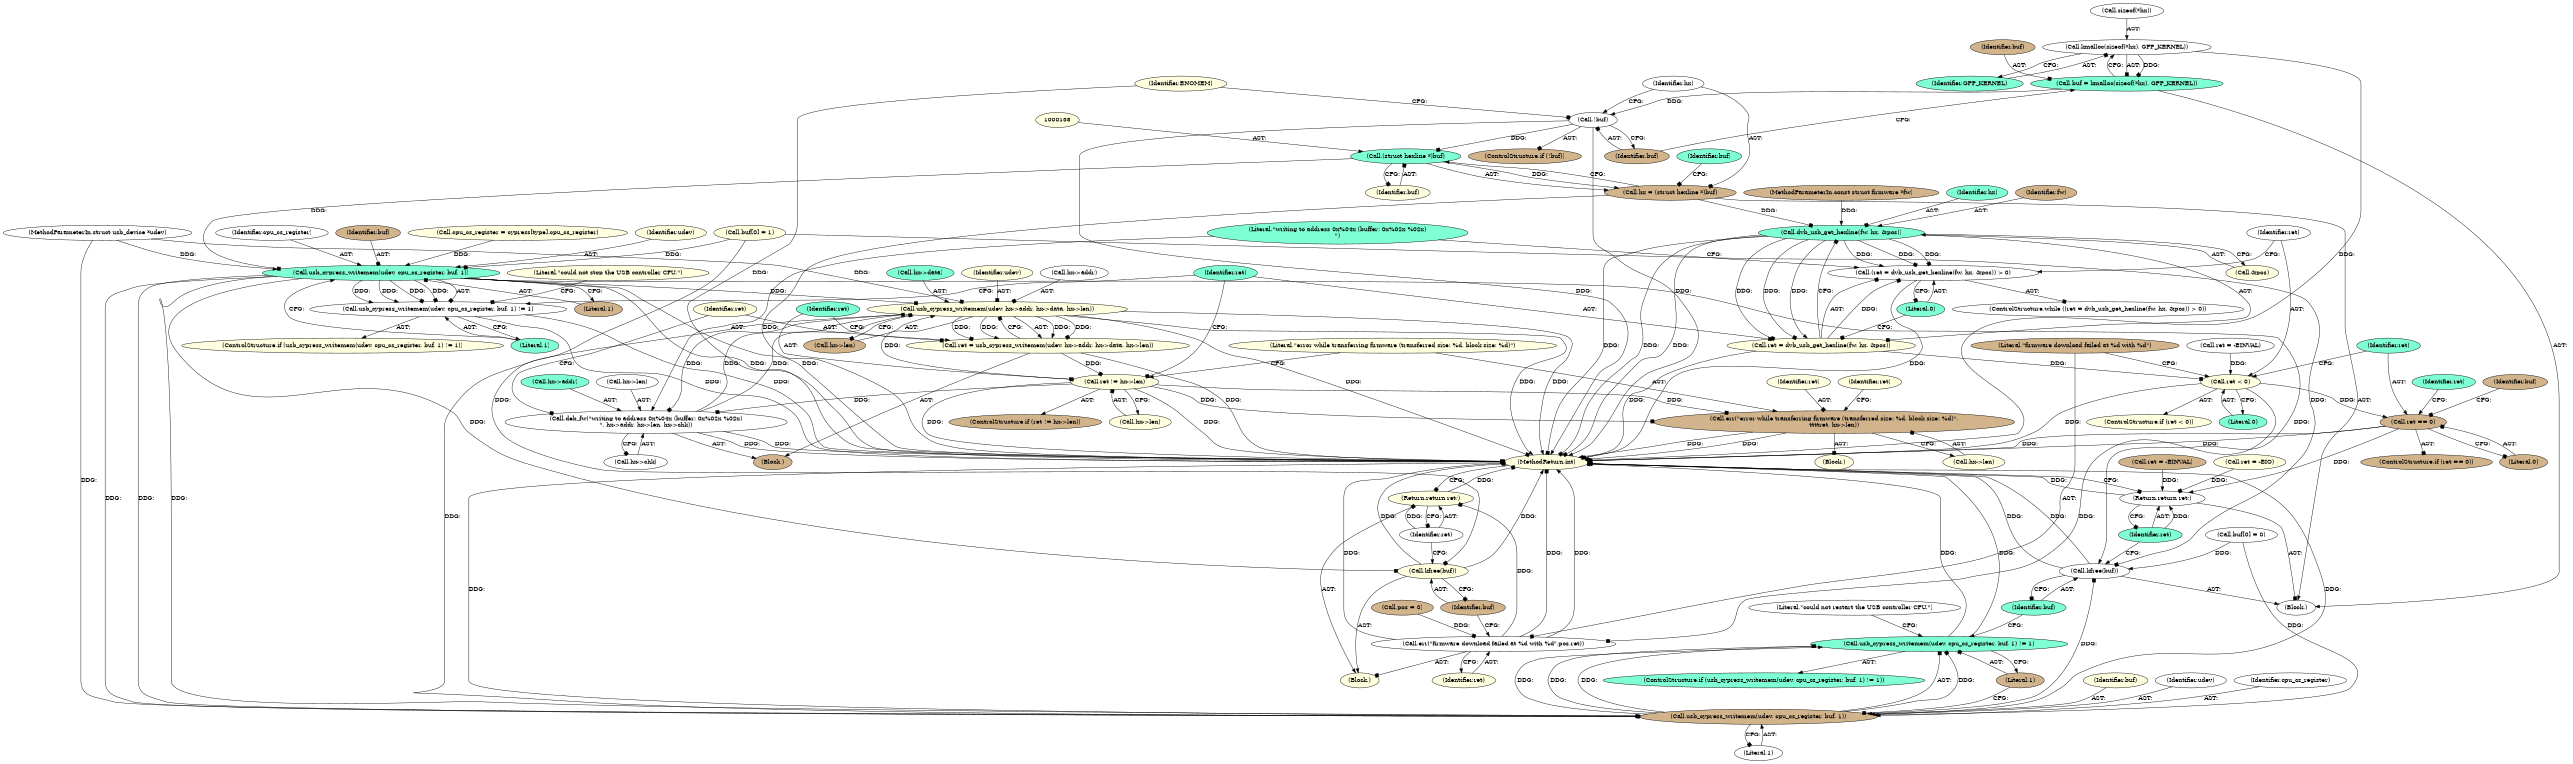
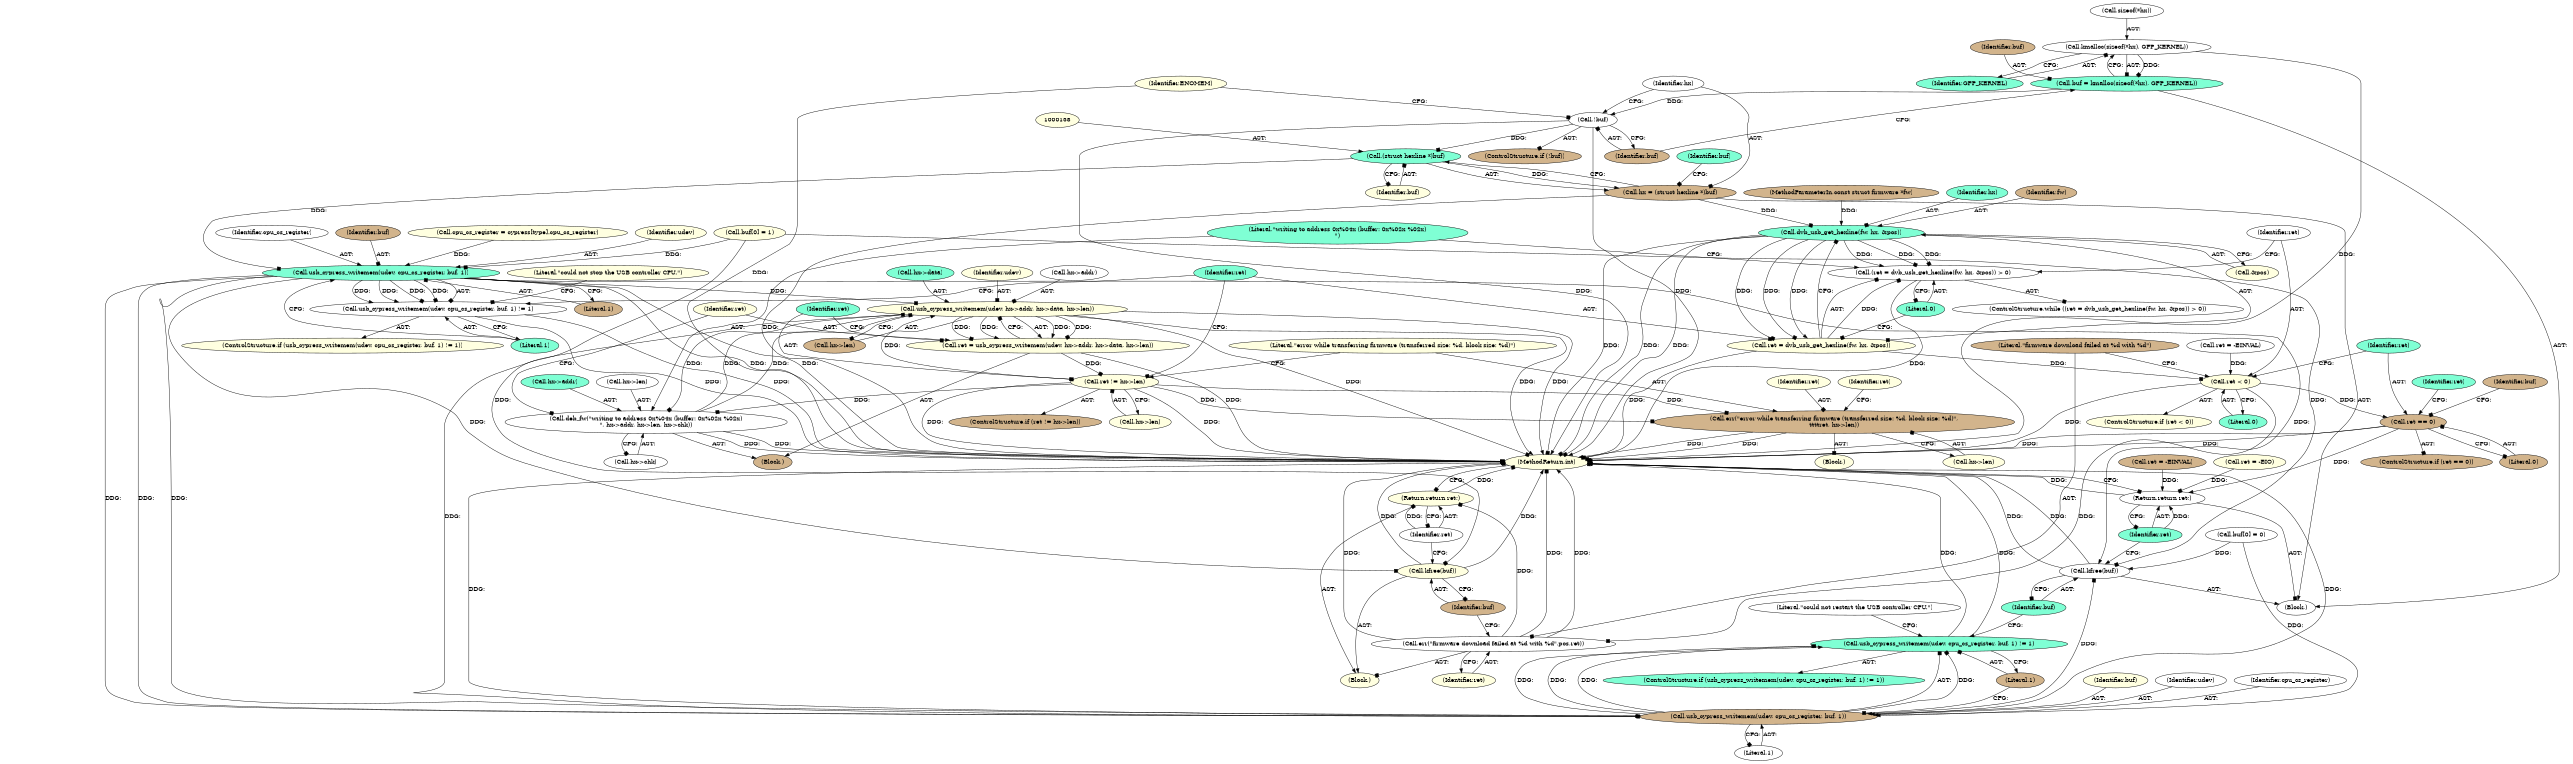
(98, 233) -> none
(1402, 608) -> none
